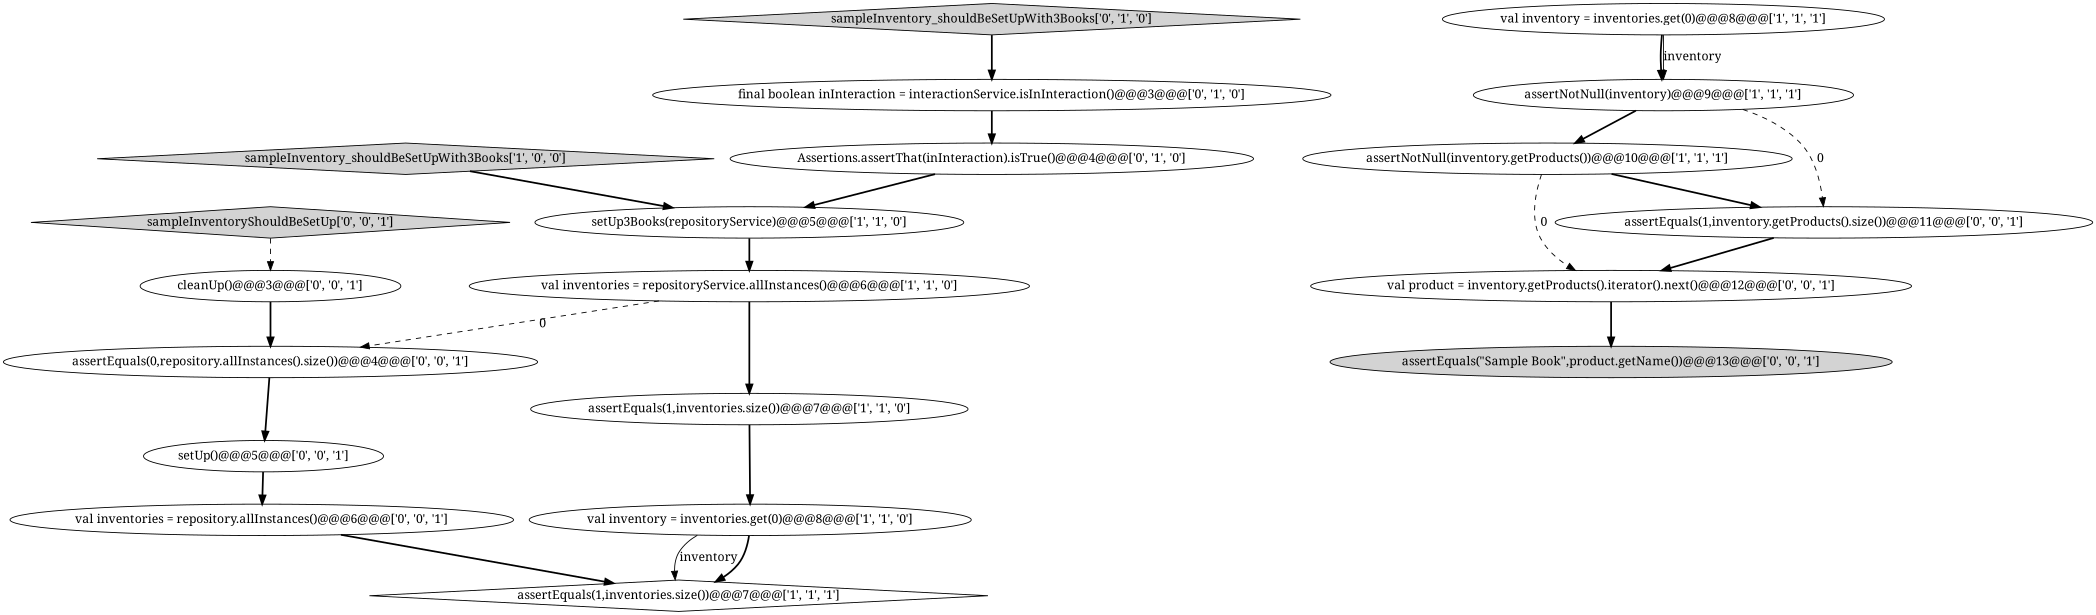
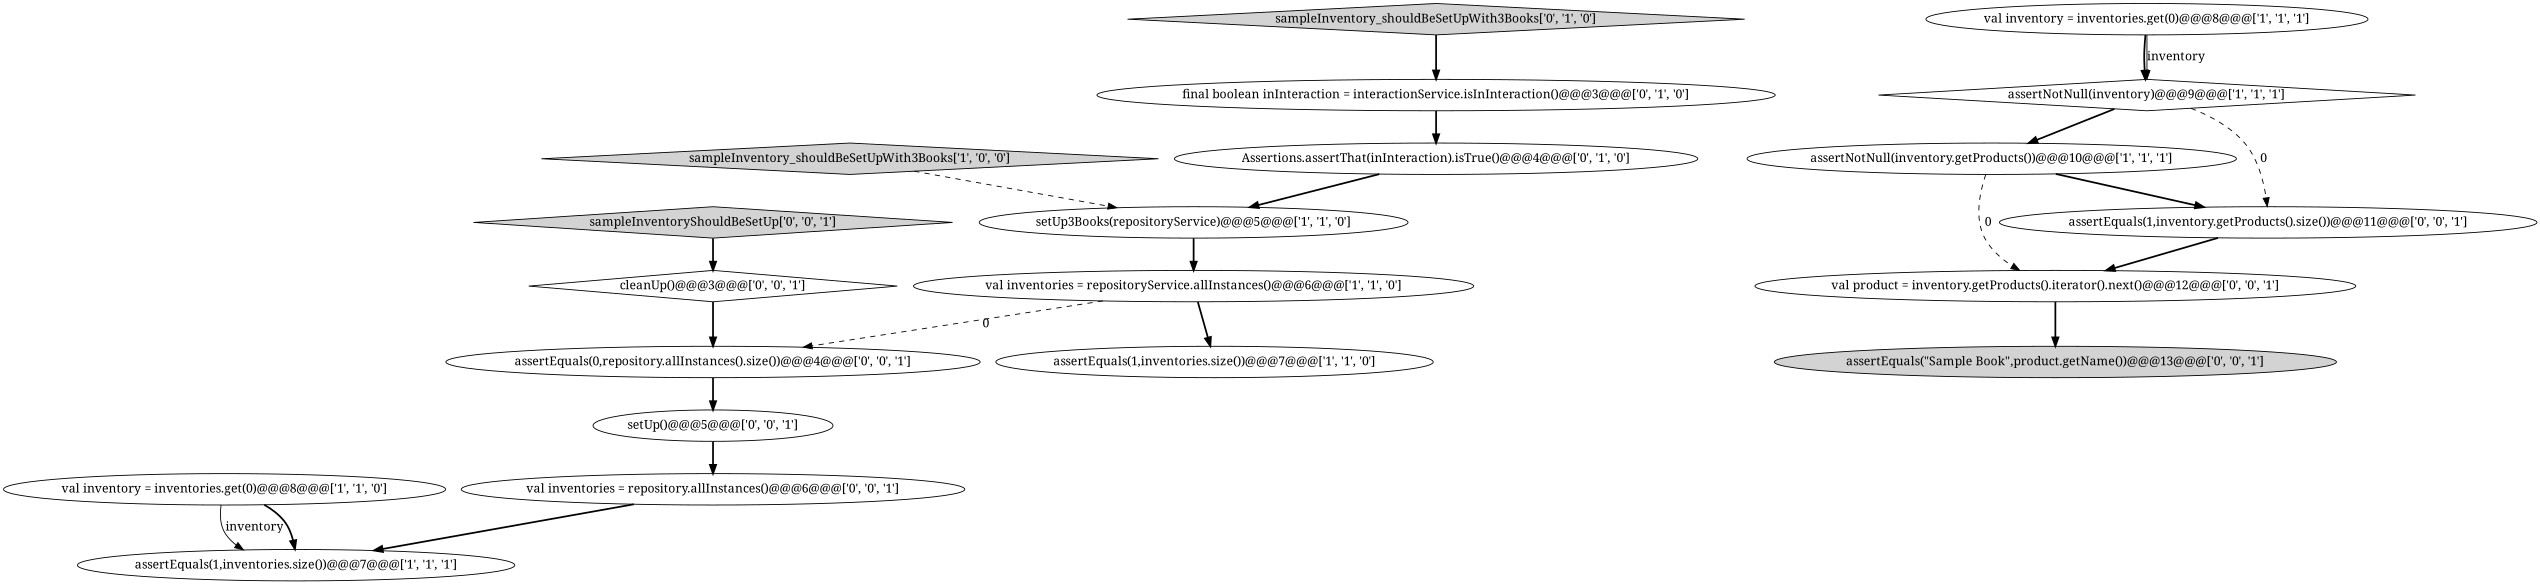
(1663, 95) -> (2147, 95)
(567, 189) -> (1011, 189)
(270, 250) -> (713, 250)
(270, 286) -> (713, 286)
(750, 460) -> none
(679, 596) -> (296, 565)
